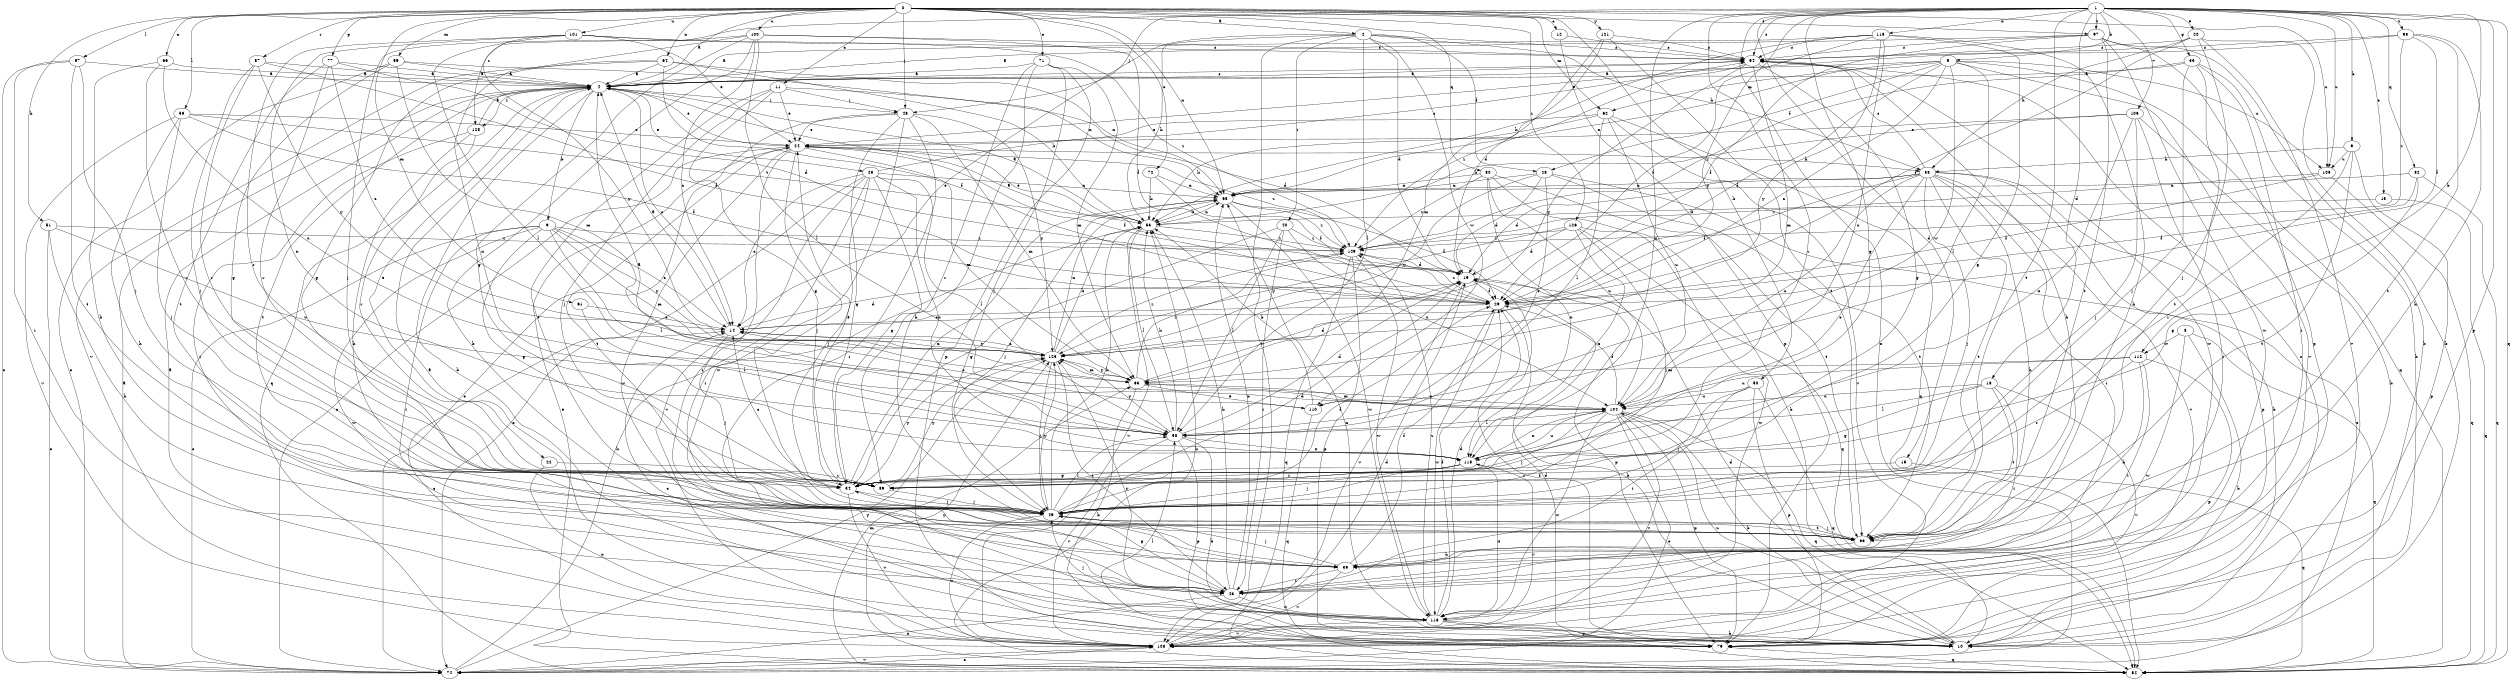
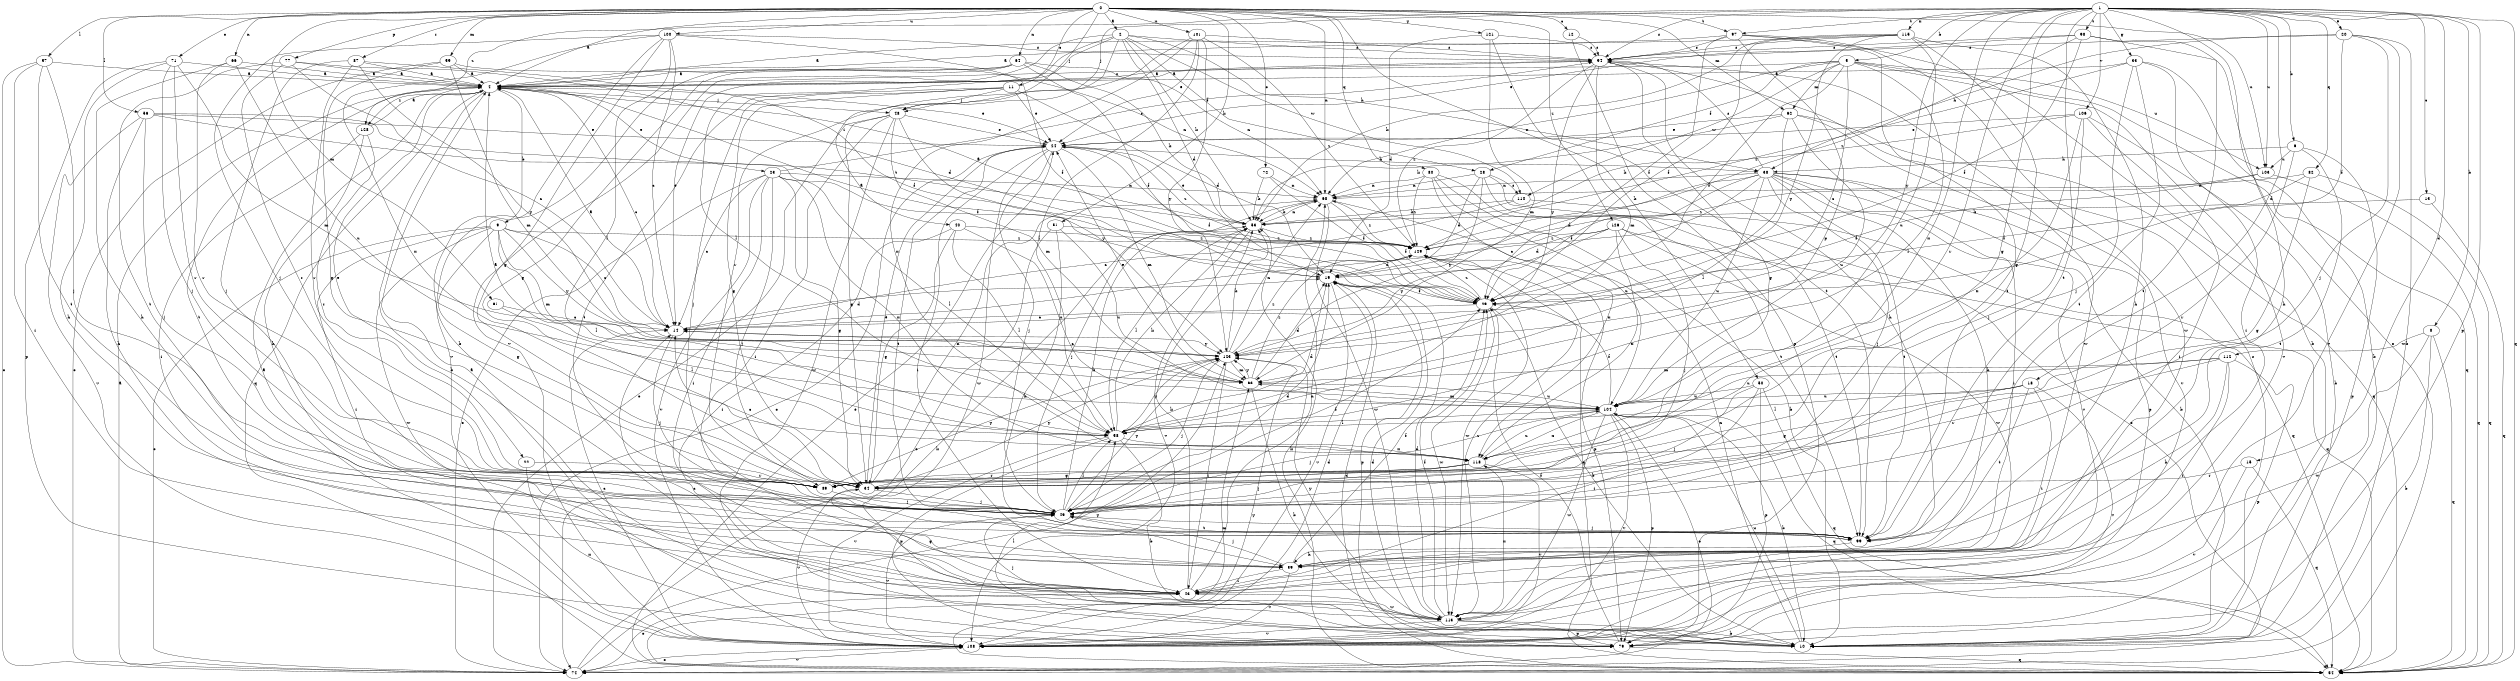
(2479, 93) -> (2456, 21)
(1755, 369) -> (1258, 273)
(1223, 398) -> (1134, 285)
(2254, 529) -> (1605, 332)
none -> (1713, 631)
